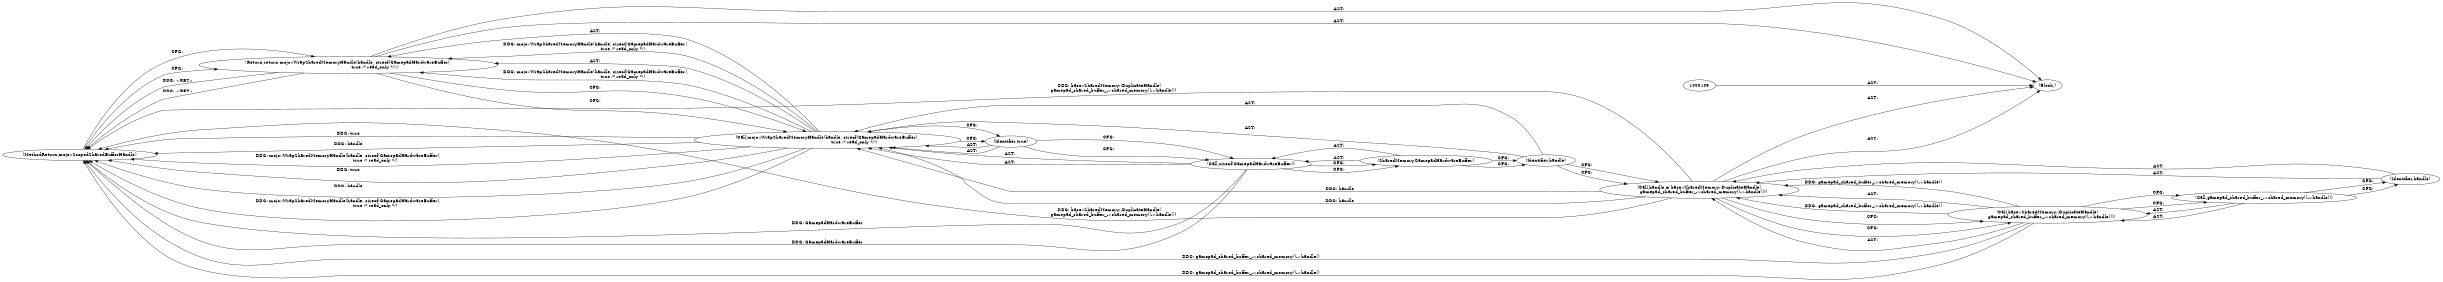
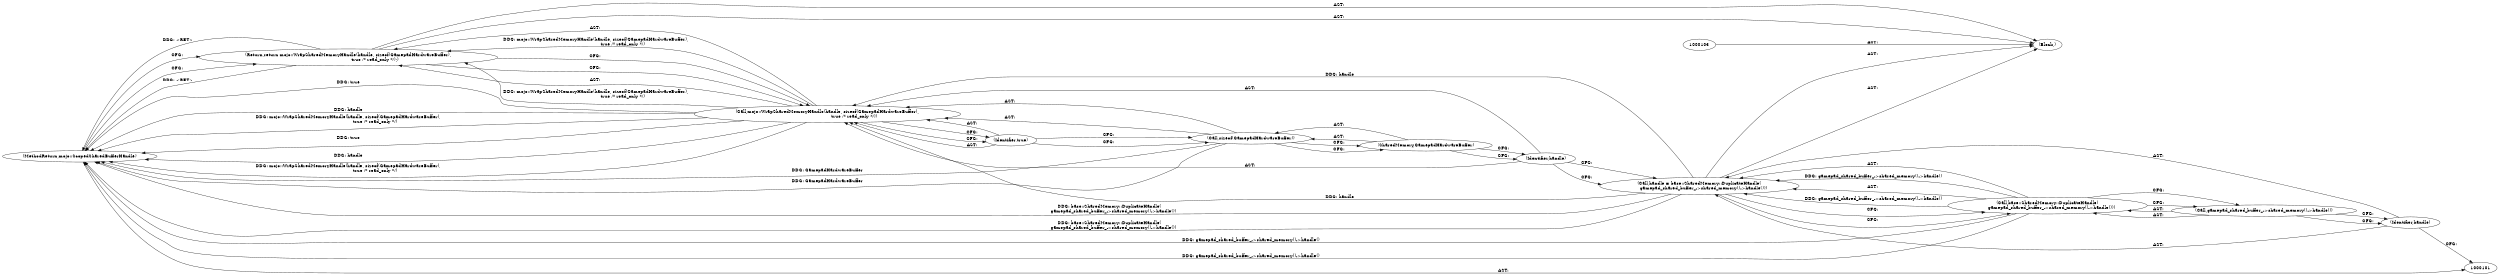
none -> (2481, 268)
